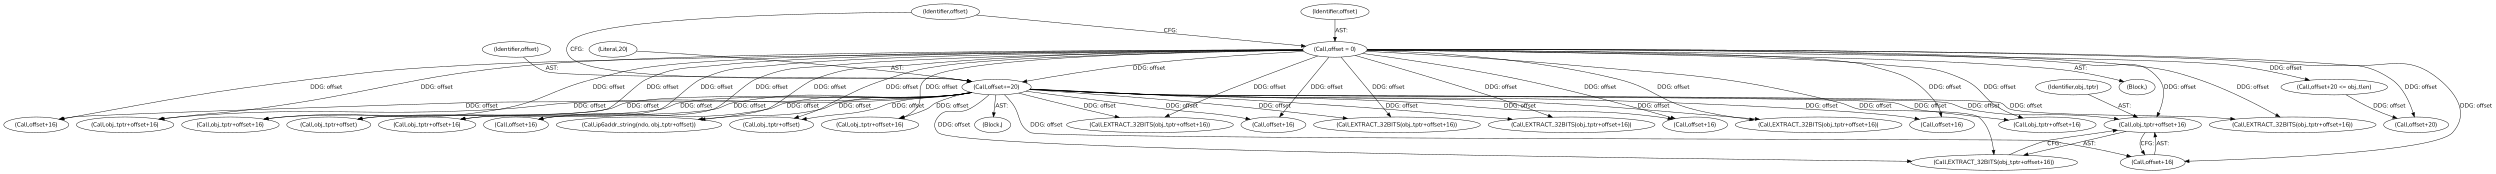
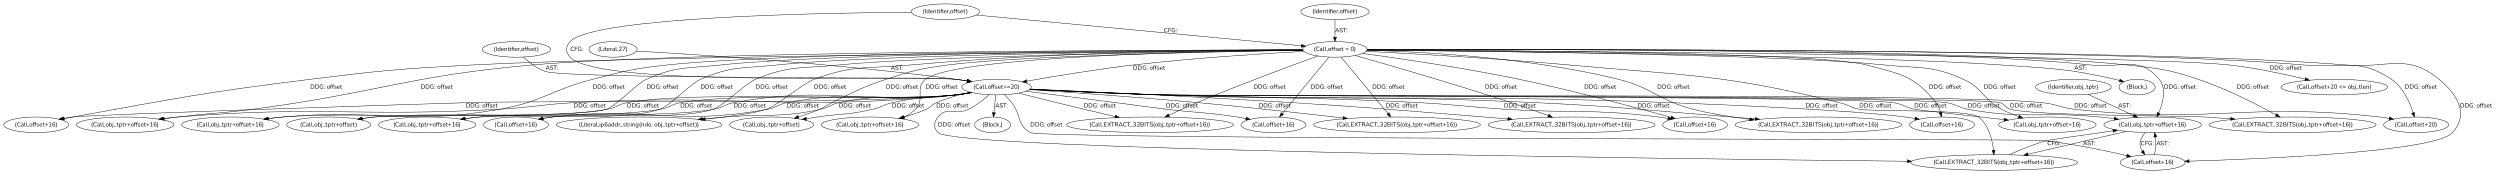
(613, 49) -> (613, 49)
(2369, 107) -> (2016, 101)
(639, 125) -> (639, 125)
